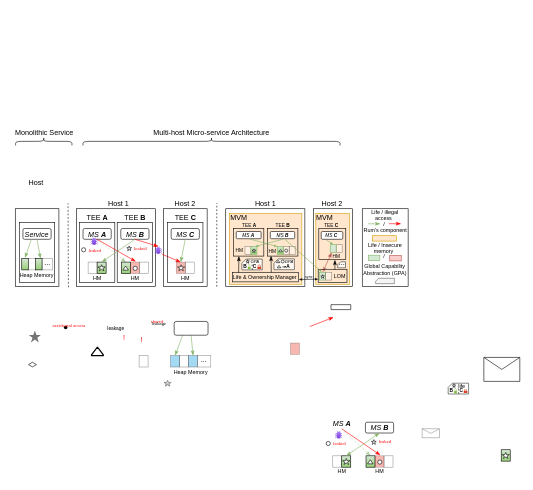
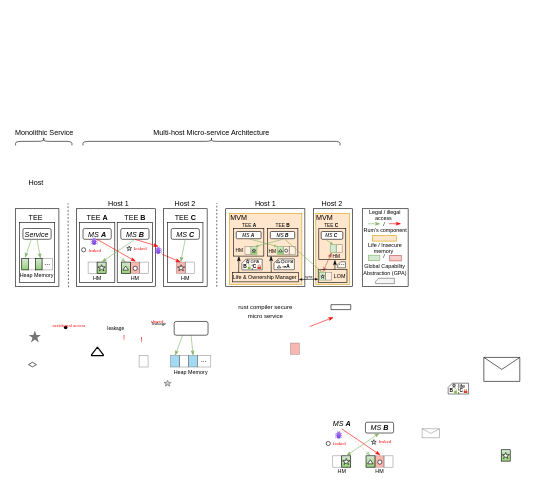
(386, 212) -> (386, 212)
none -> (37, 218)
none -> (266, 311)
